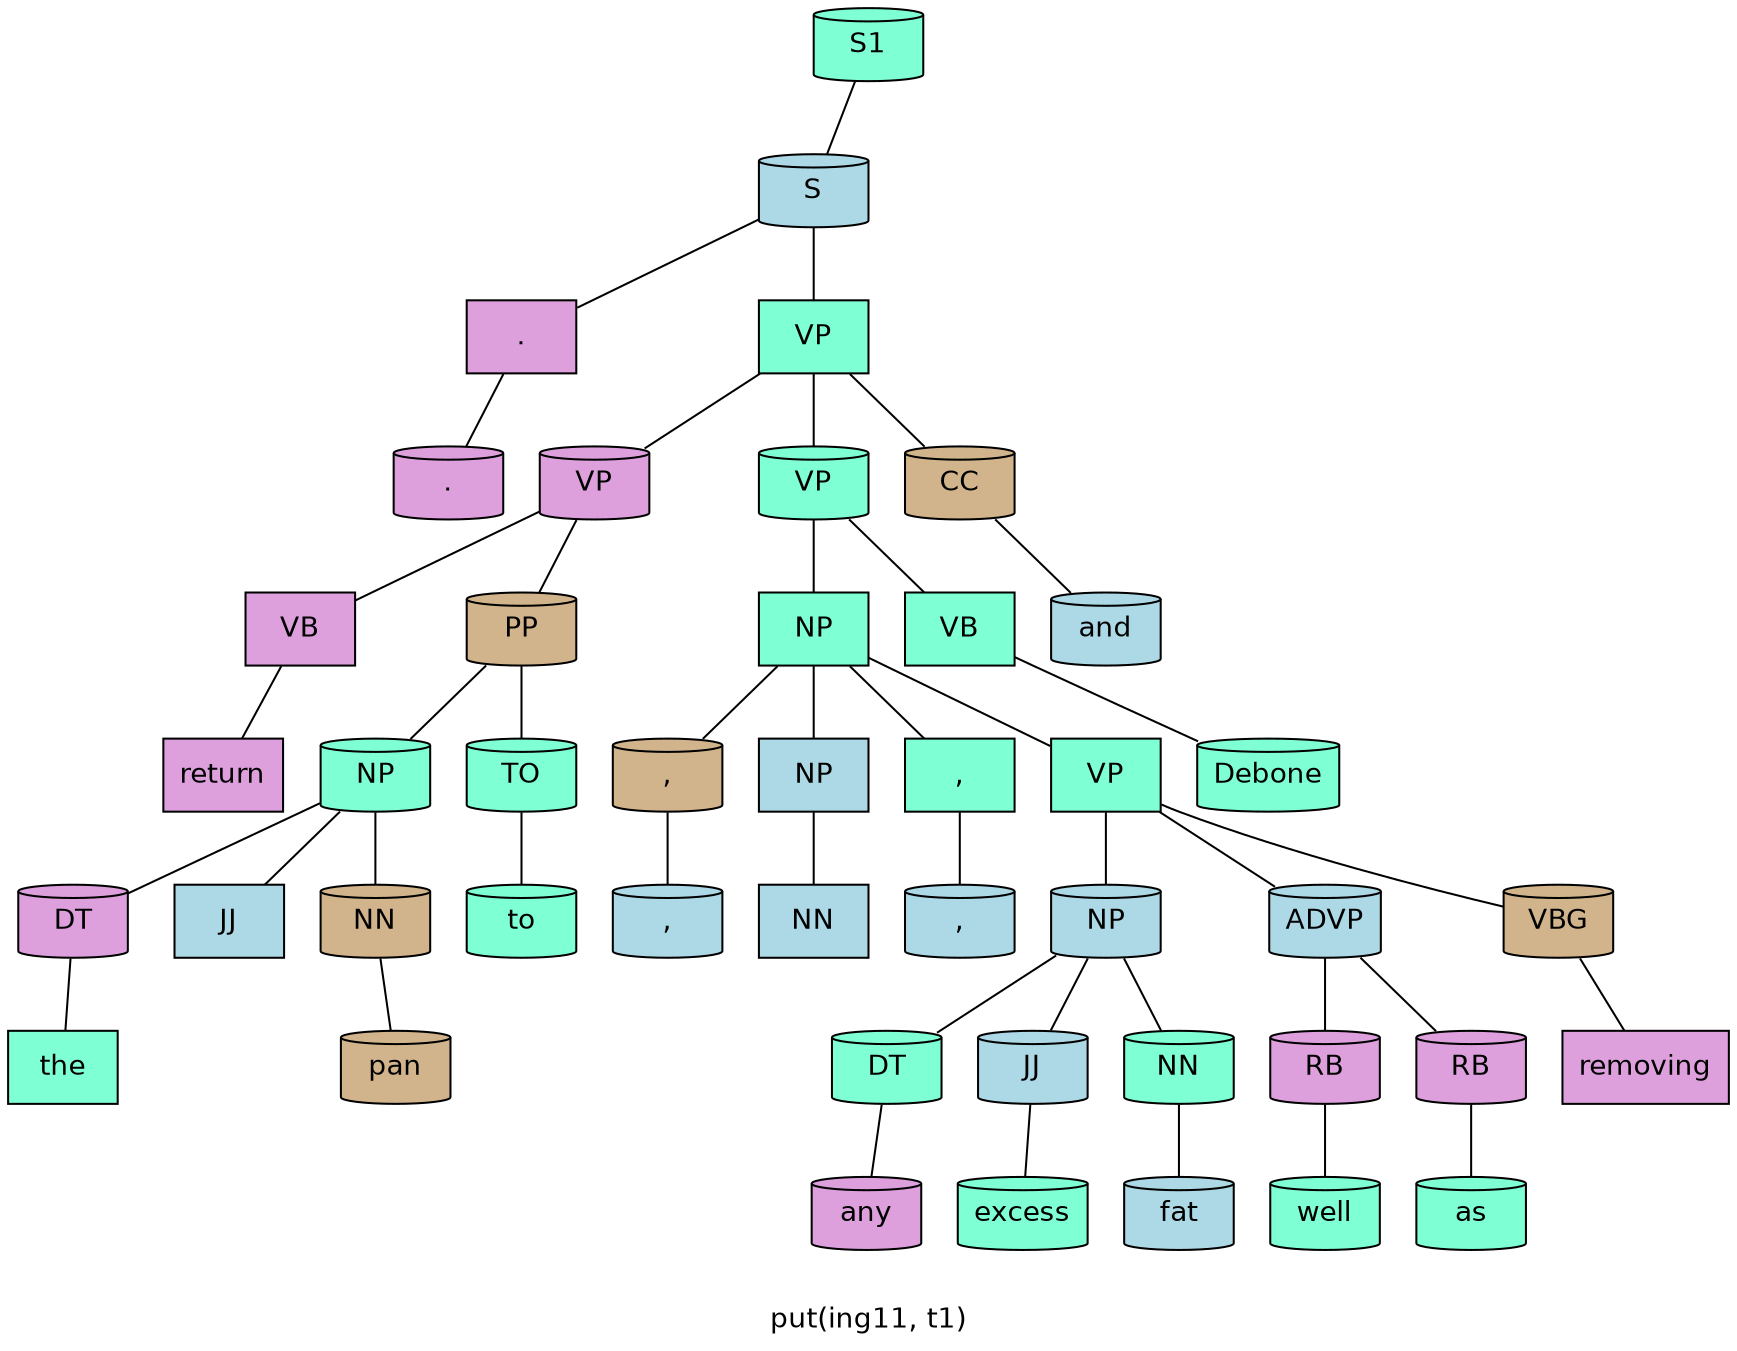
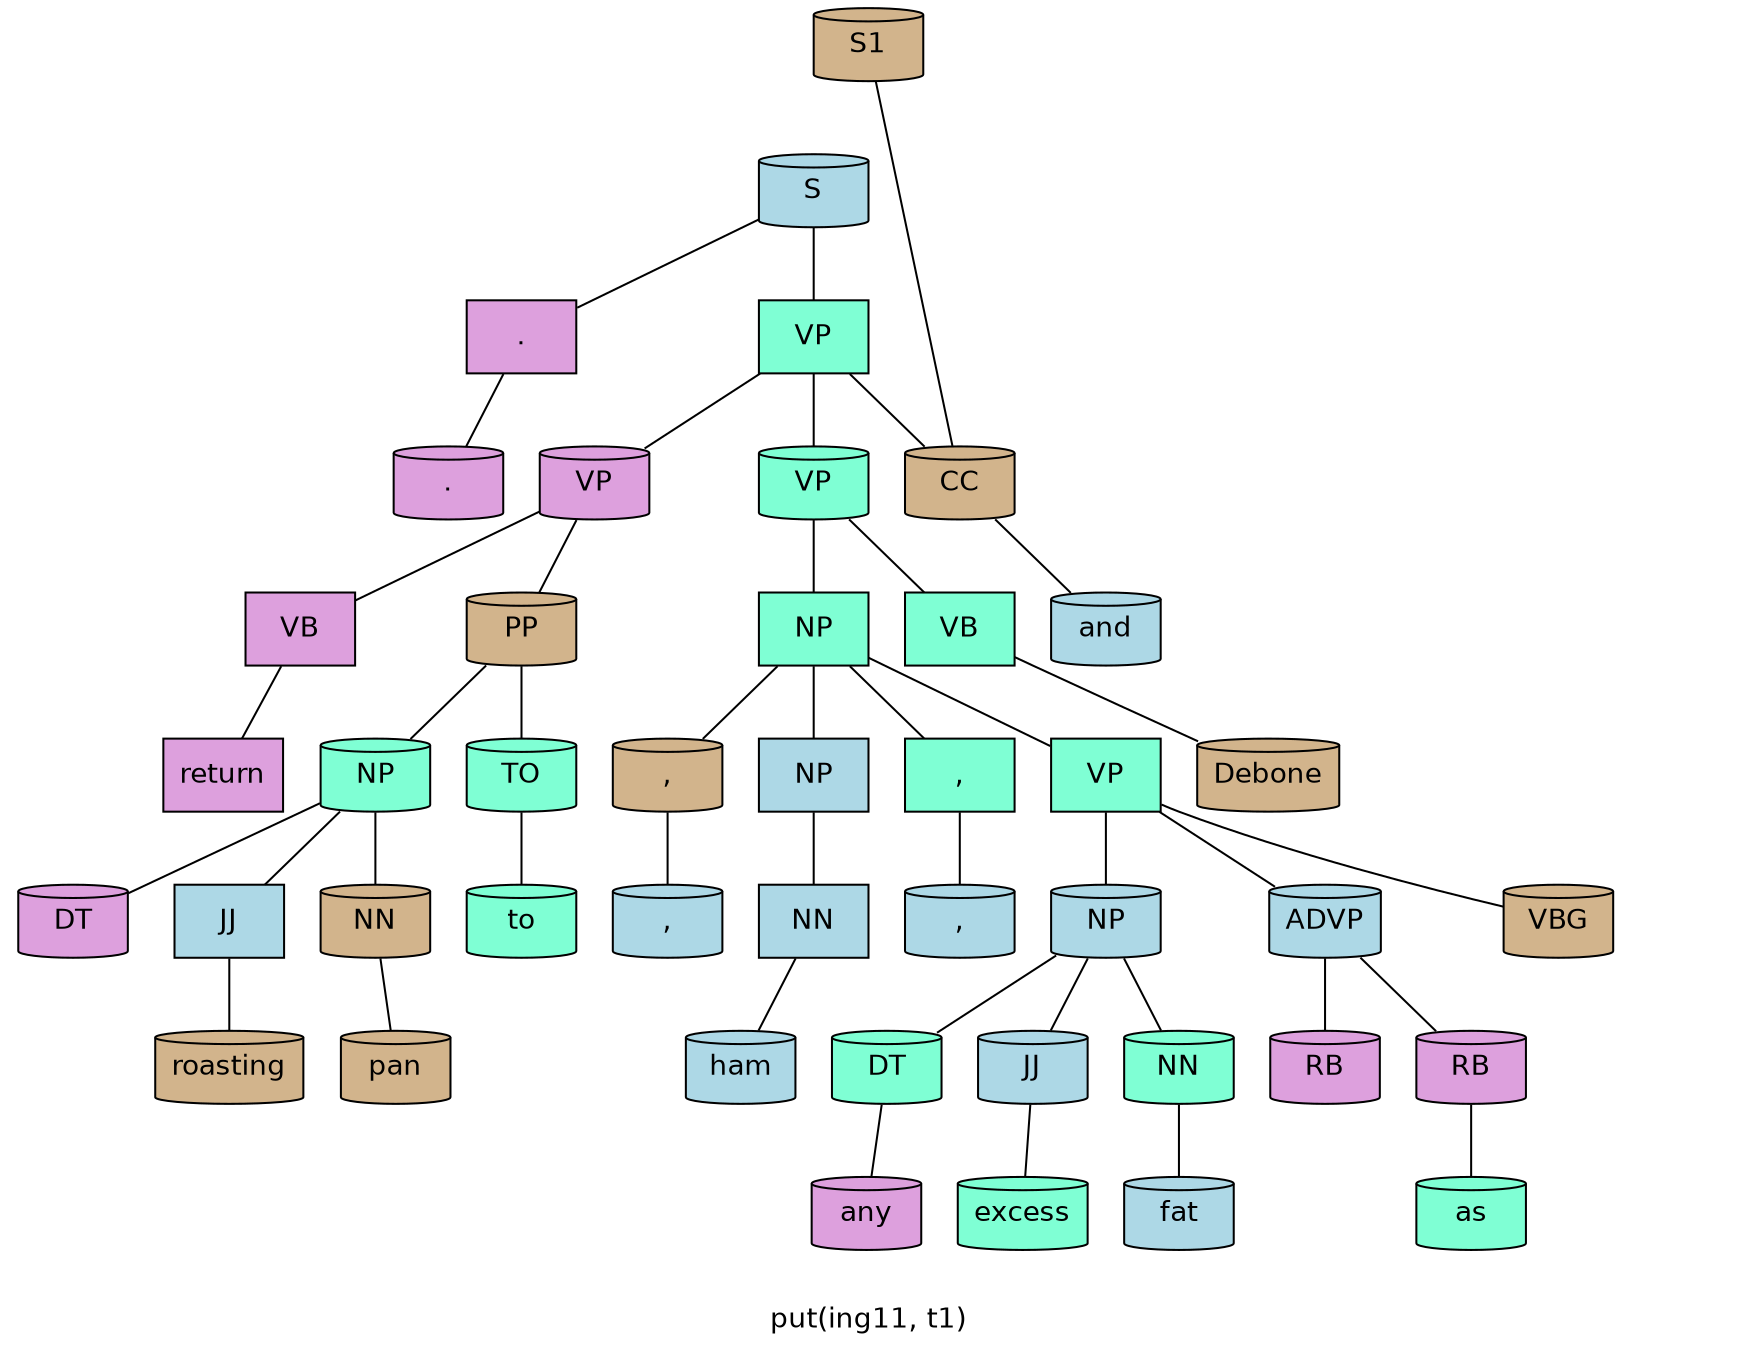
(868, 45) -> (868, 45)
(841, 118) -> (914, 264)
(1268, 775) -> (1268, 775)
(63, 1067) -> none
none -> (229, 1067)
none -> (741, 1067)
(1646, 1067) -> none
(1325, 1213) -> none
